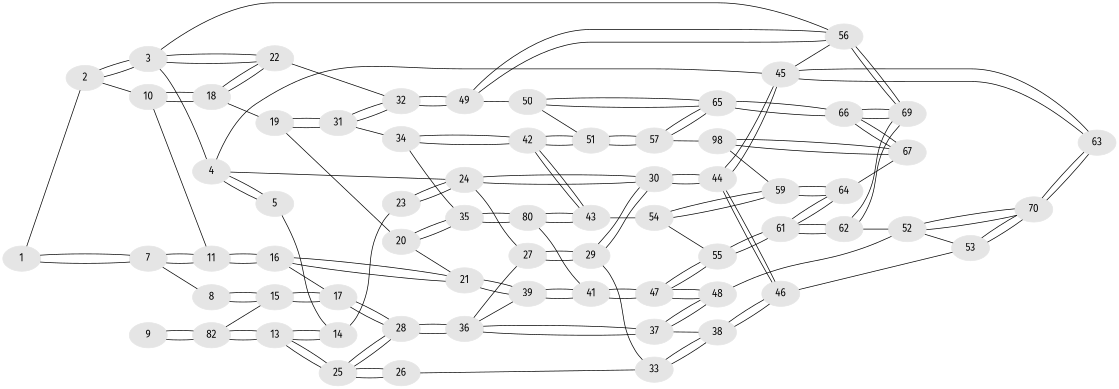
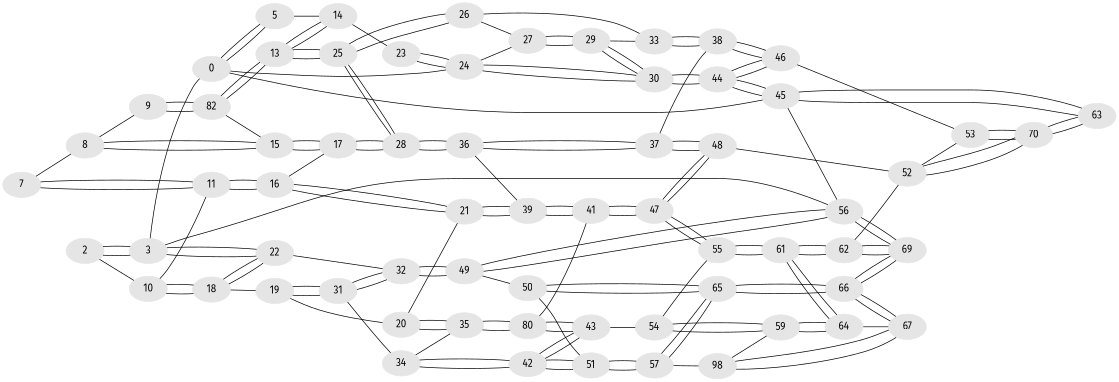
none -> (117, 126)
(212, 171) -> (212, 69)
(22, 259) -> none
(491, 295) -> (496, 28)
